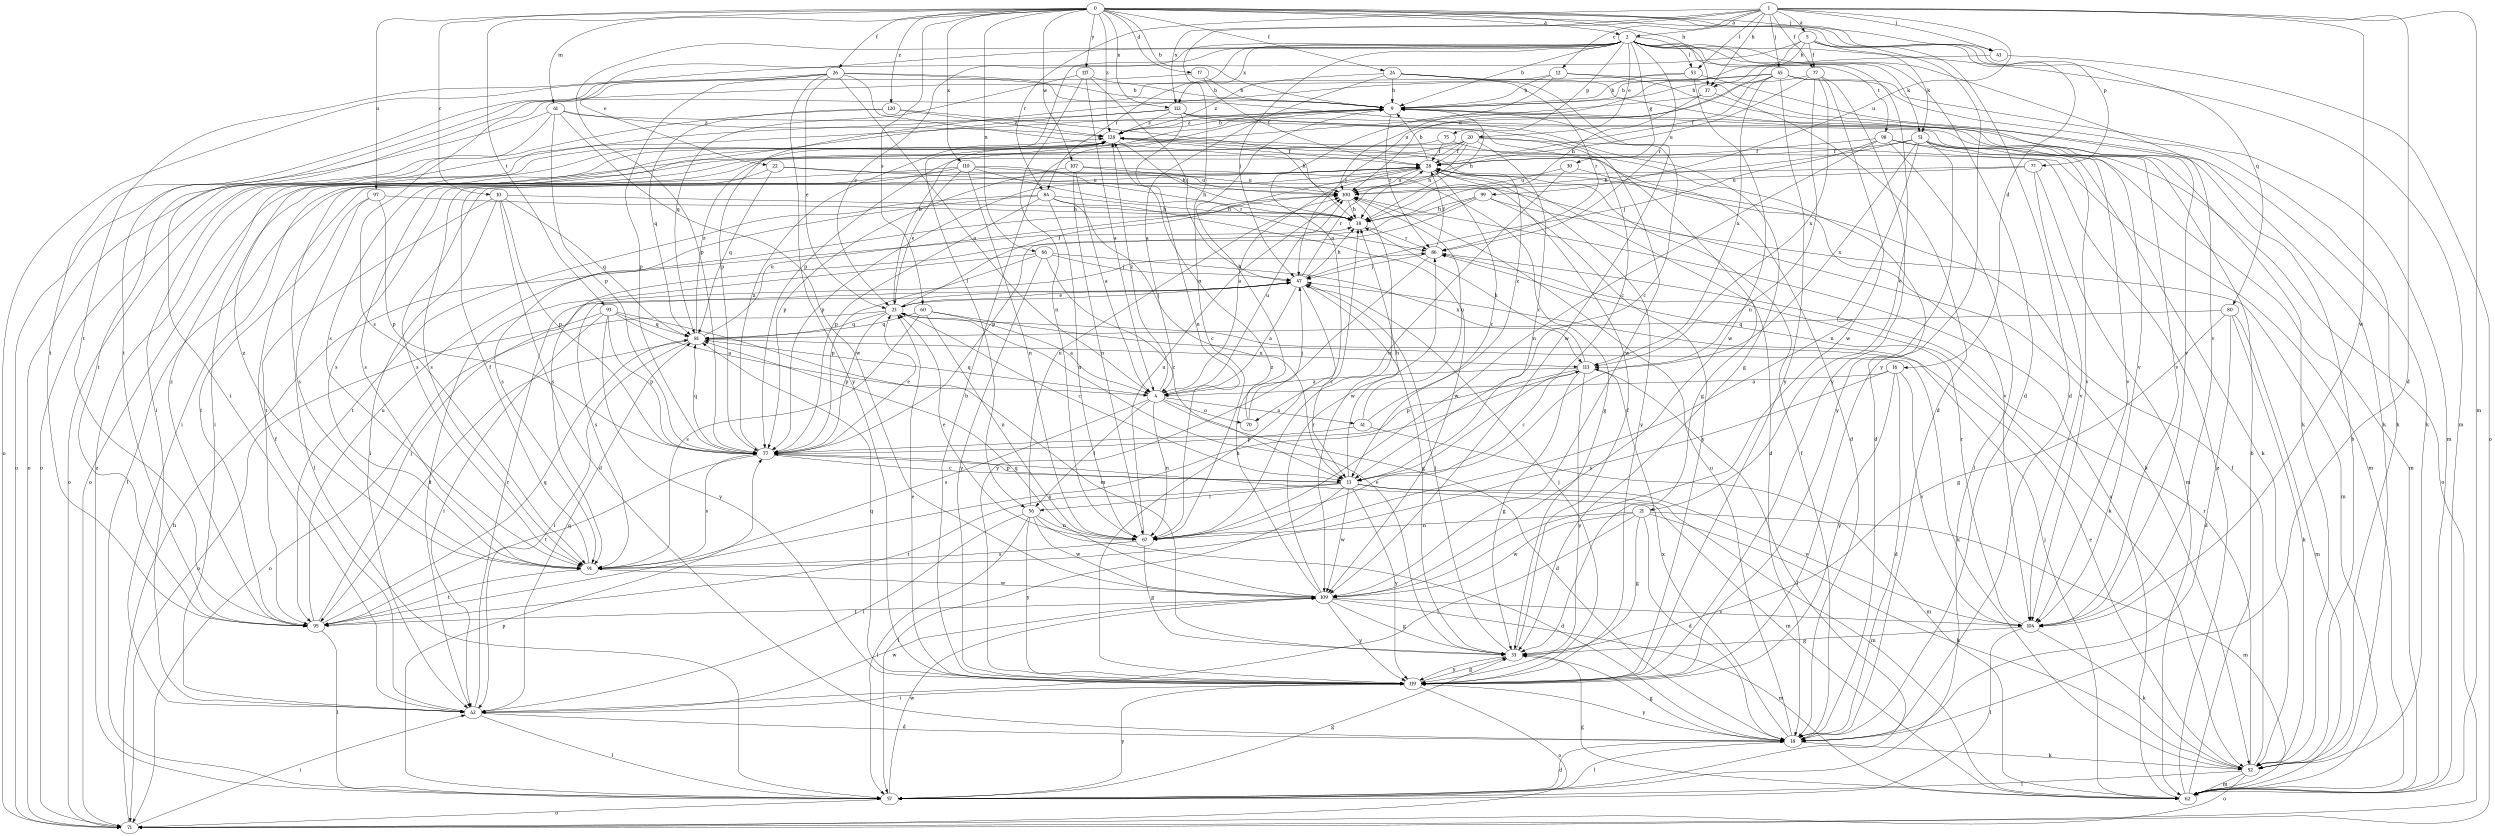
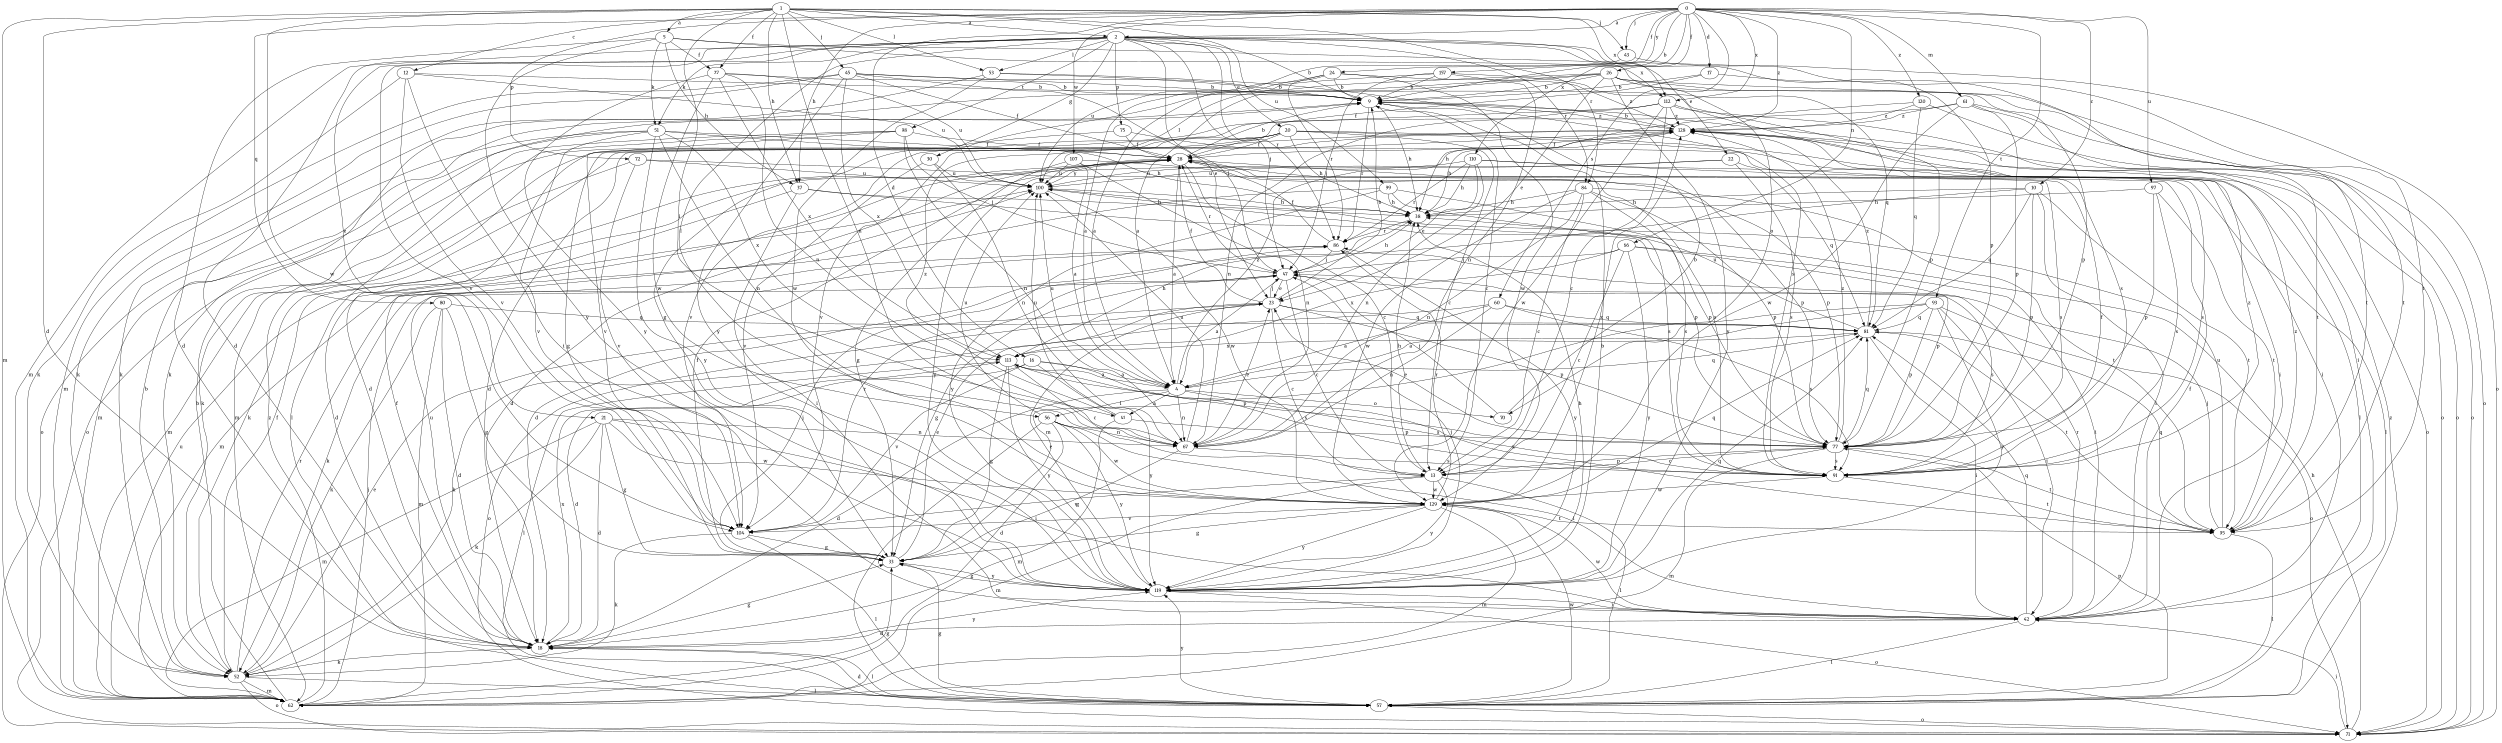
(1085, 73) -> (1443, 73)
(1400, 181) -> (1075, 174)
none -> (742, 302)
(1192, 497) -> none
(839, 567) -> none
(1324, 598) -> (1433, 504)
none -> (1240, 602)
